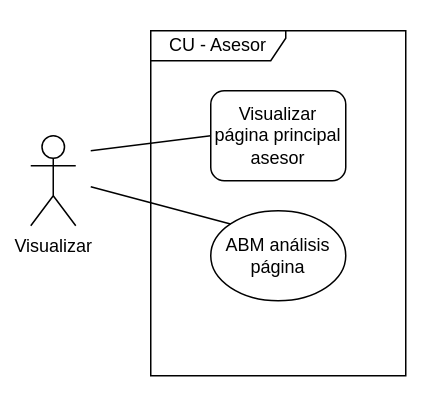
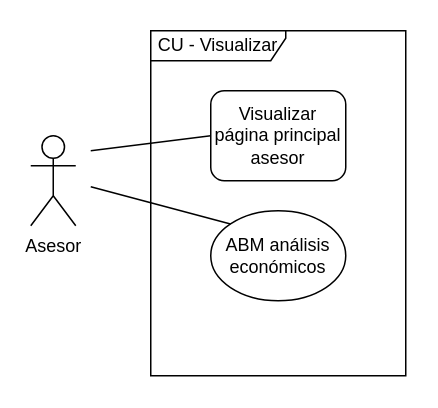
(218, 46) -> (218, 46)
(54, 247) -> (54, 247)
(278, 256) -> (278, 256)
